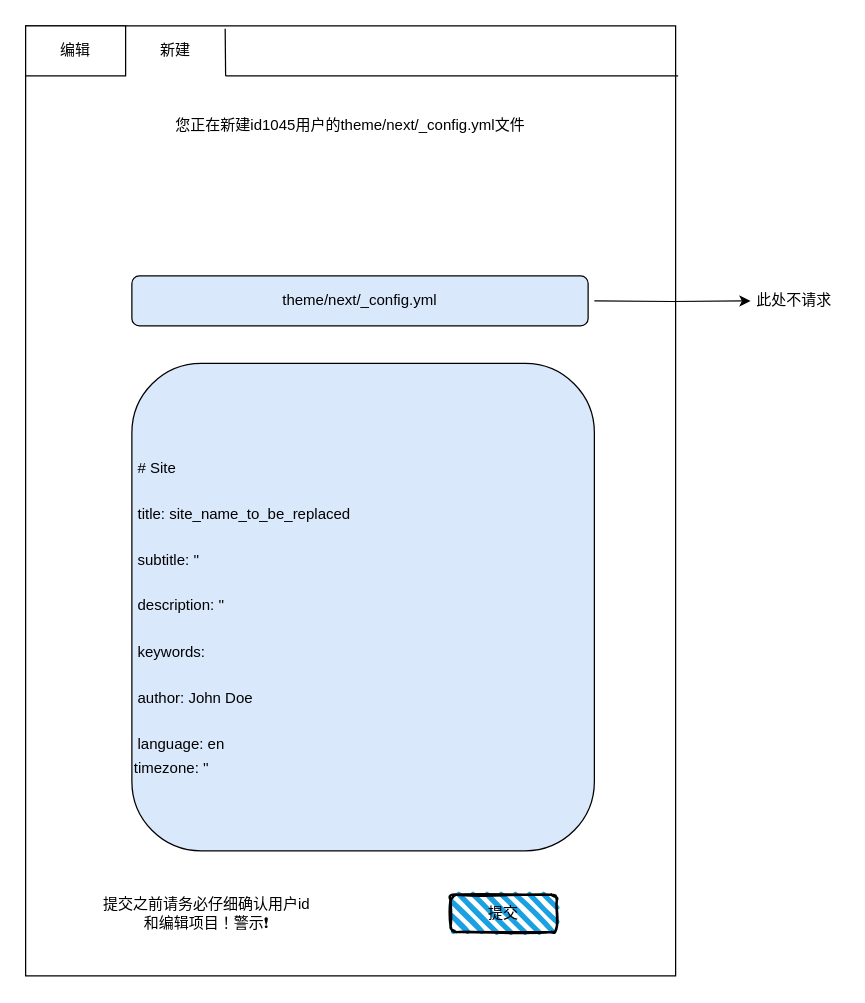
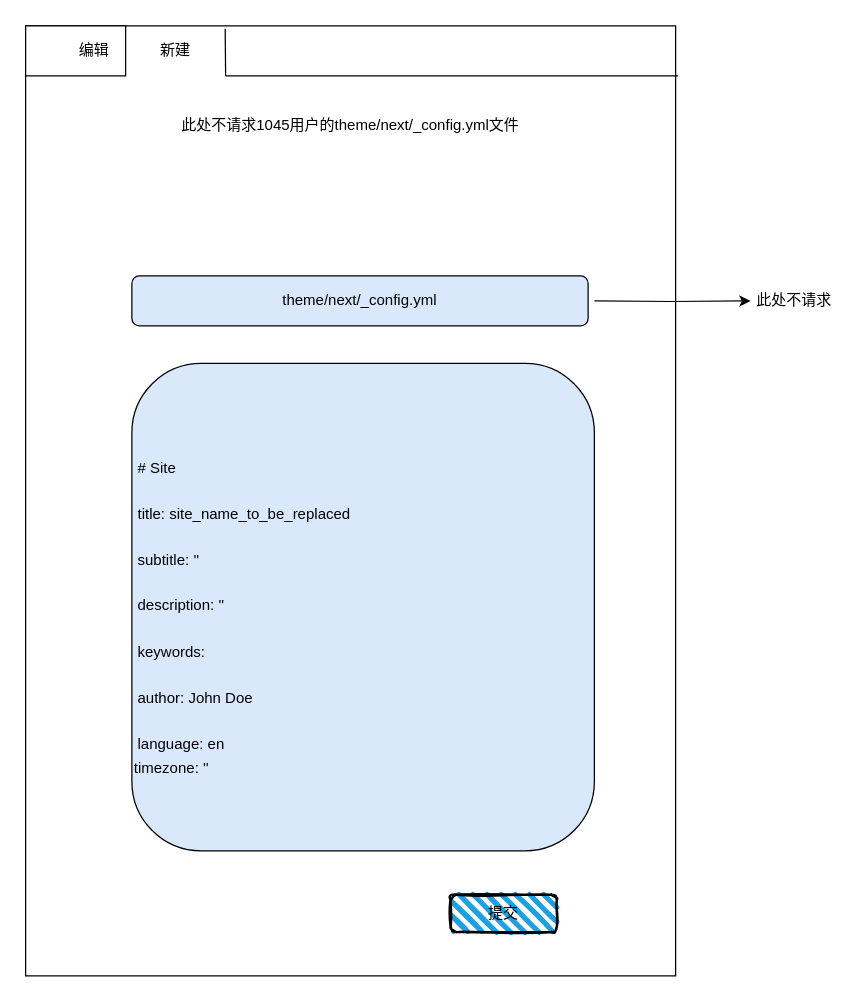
(76, 51) -> (94, 51)
(351, 126) -> (351, 126)
(207, 913) -> none
